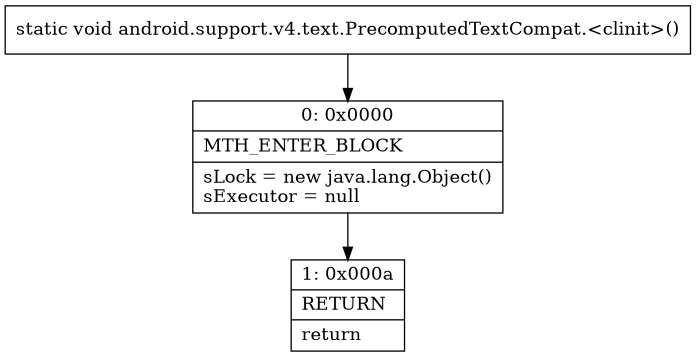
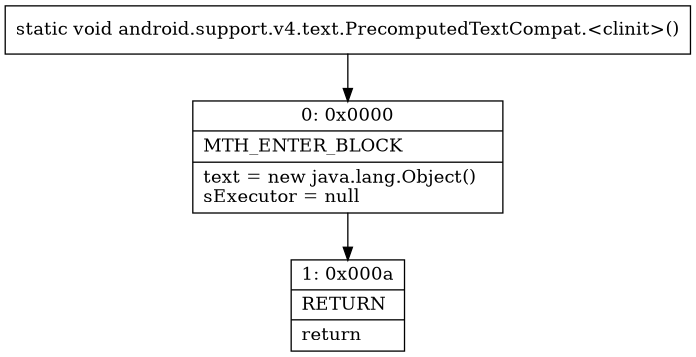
(348, 177) -> (340, 177)
